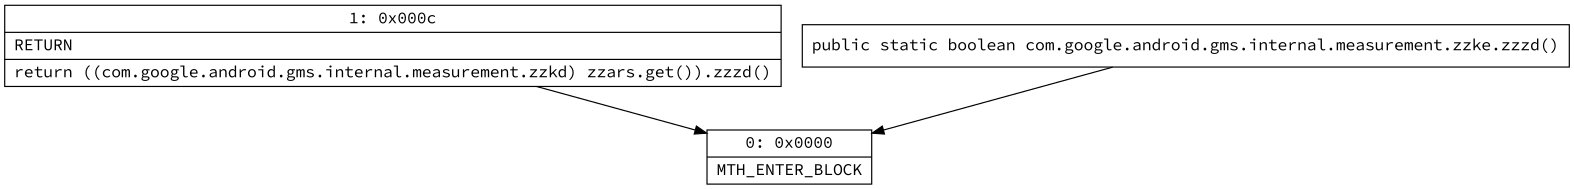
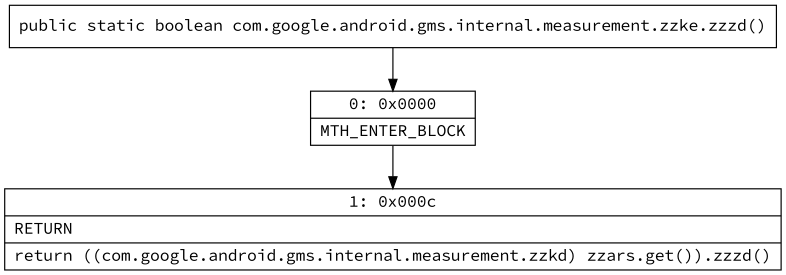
(616, 108) -> (393, 161)
